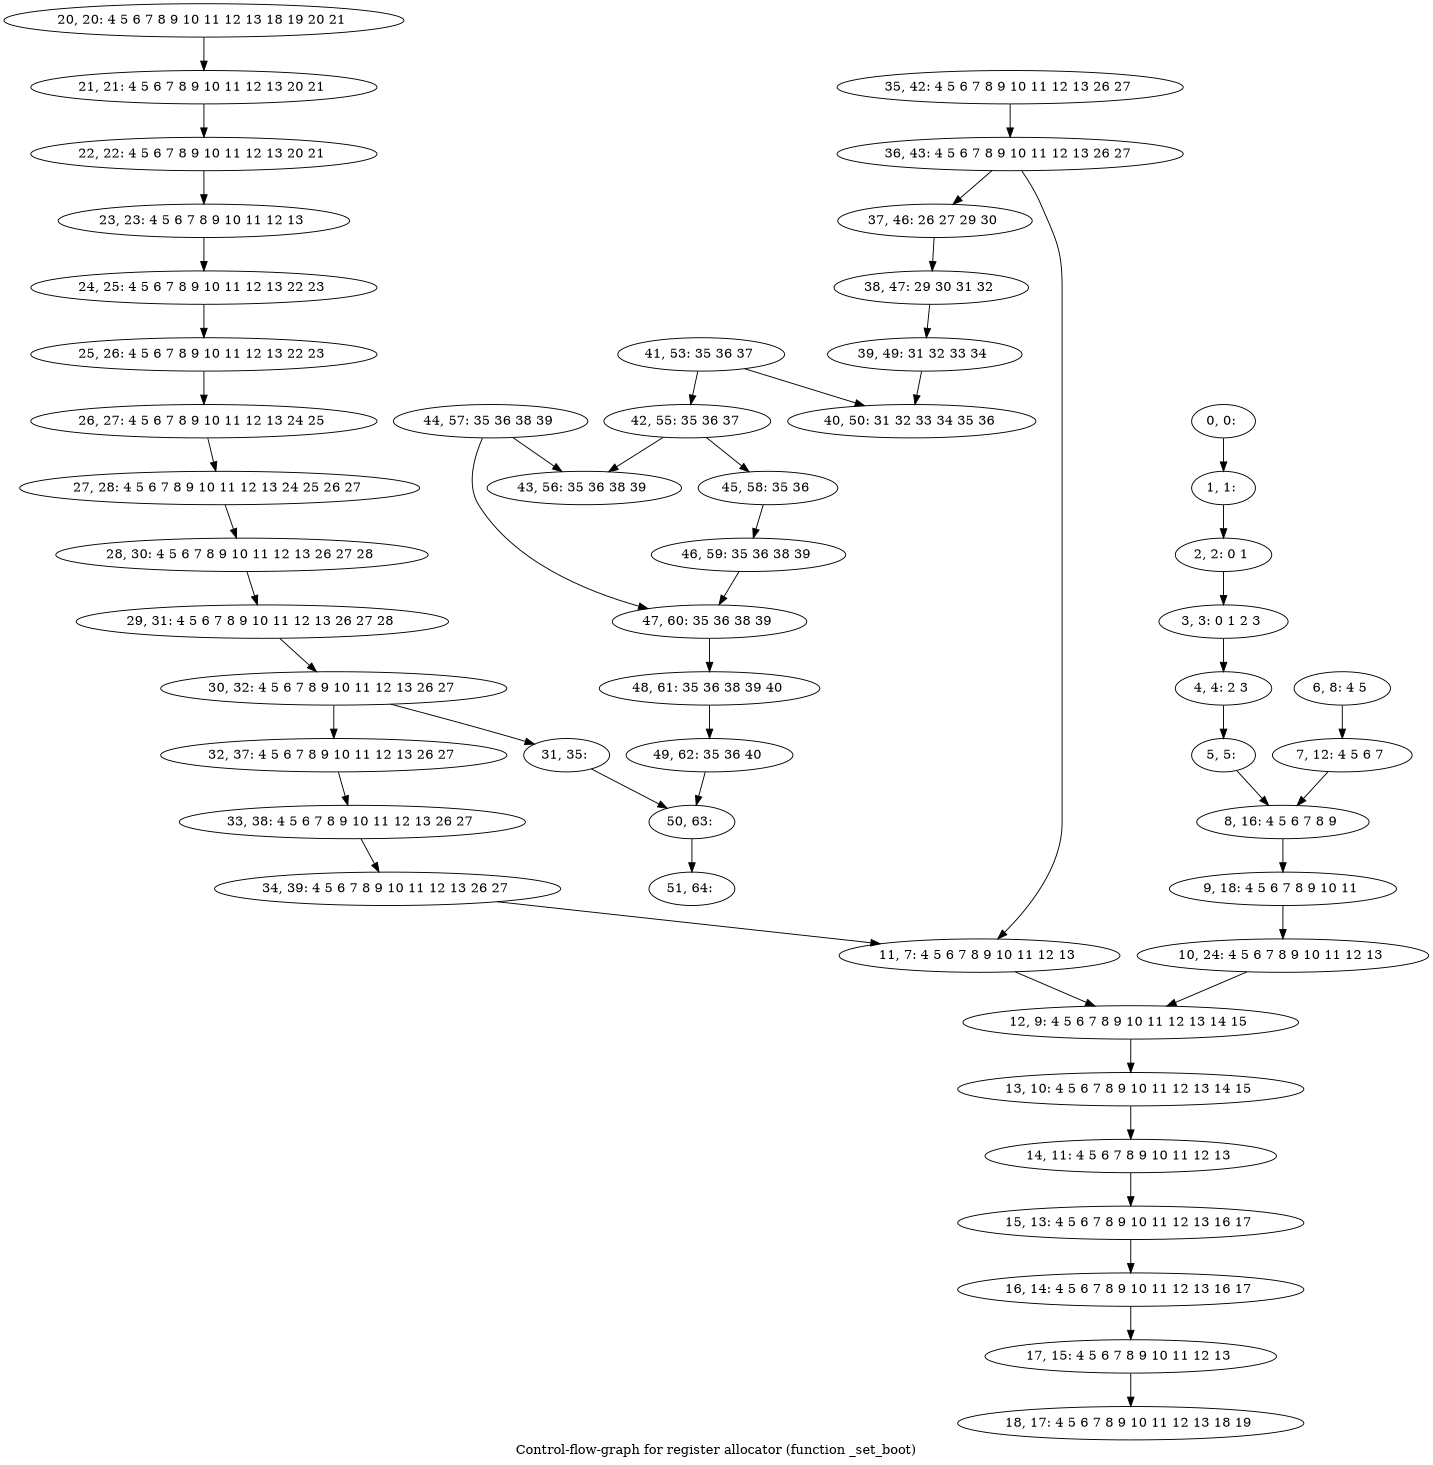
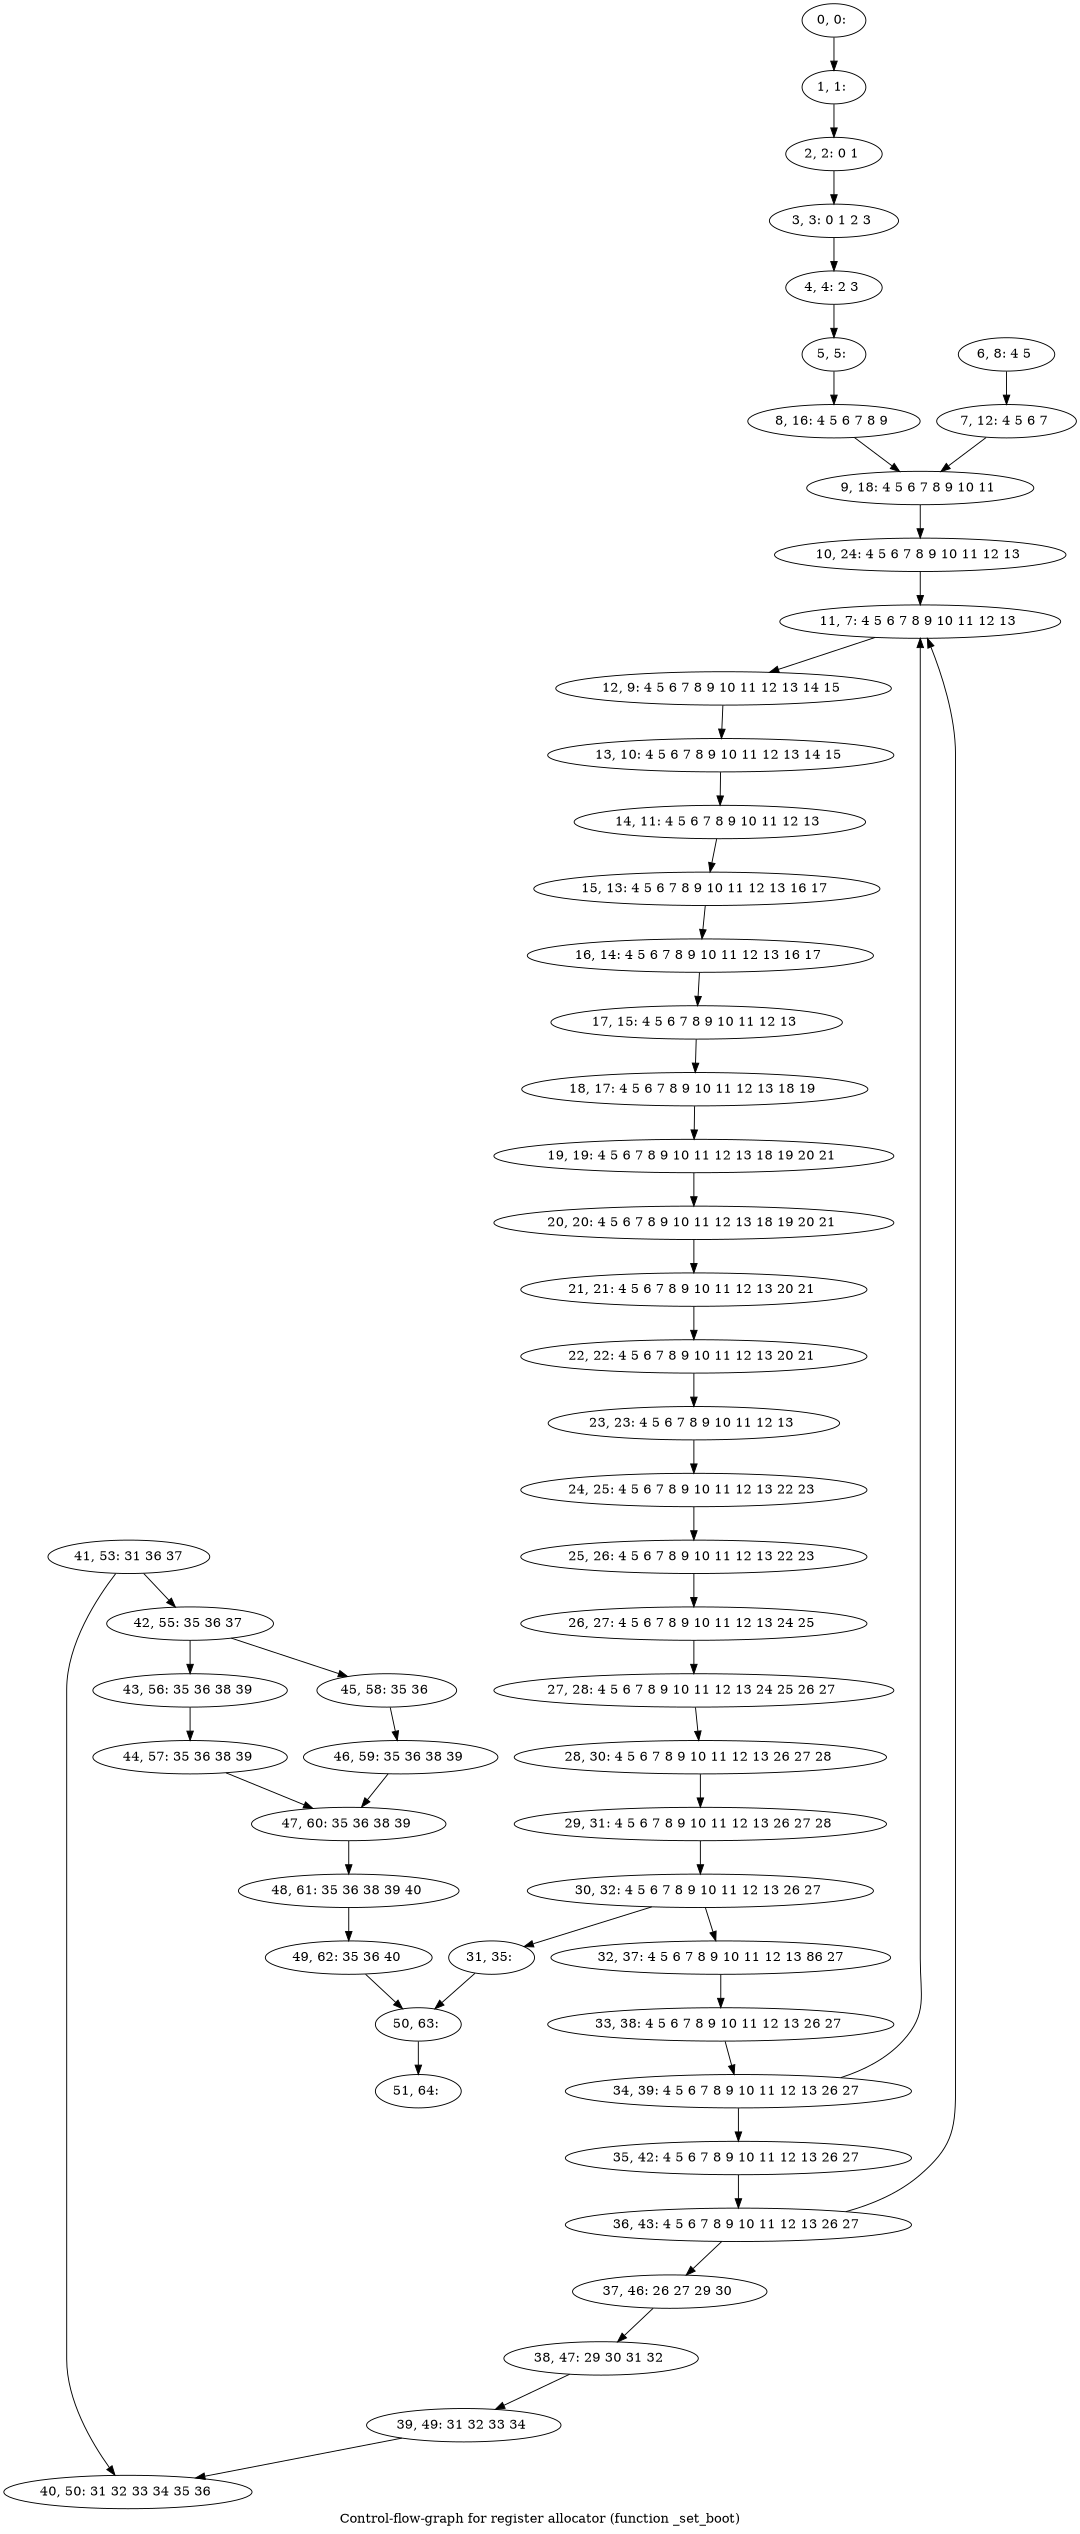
(701, 354) -> (129, 1557)
(534, 452) -> (190, 1719)
(334, 755) -> (721, 1958)
(1316, 785) -> (967, 452)
(1211, 987) -> (920, 584)
none -> (694, 1156)
none -> (738, 2120)
